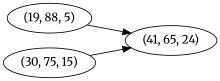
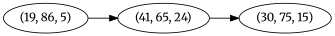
(49, 18) -> (46, 18)
(106, 52) -> (220, 18)
